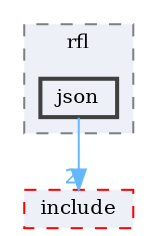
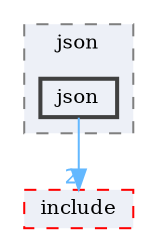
(79, 43) -> (79, 43)
